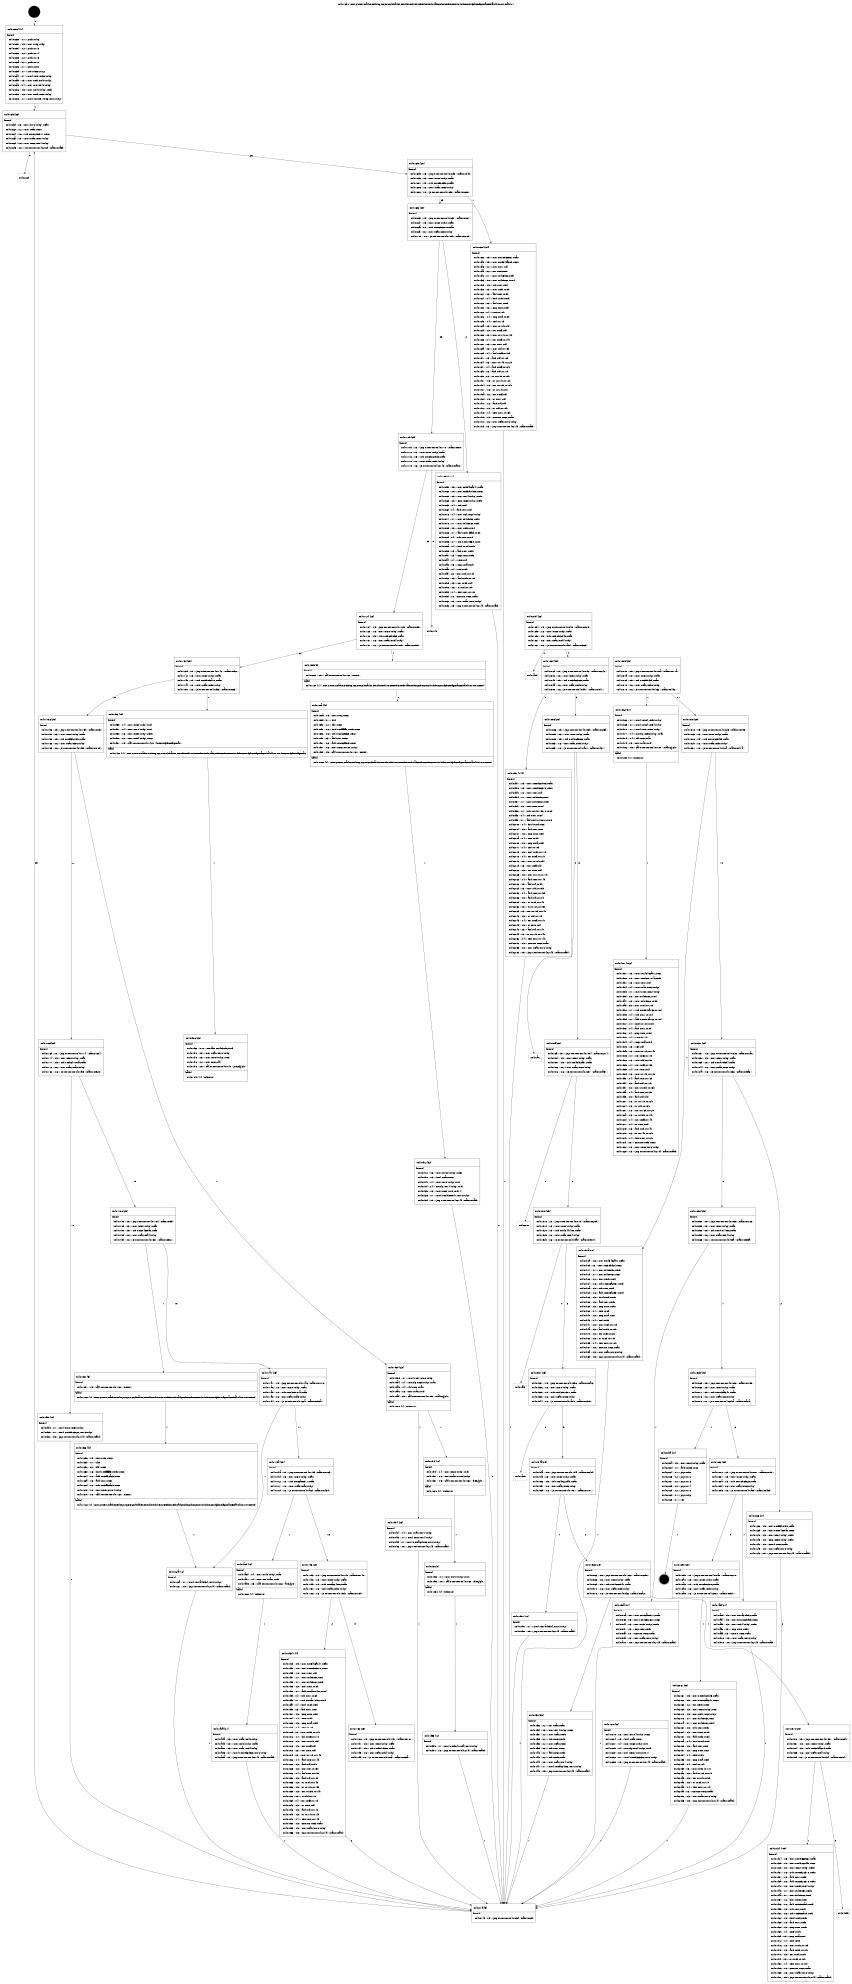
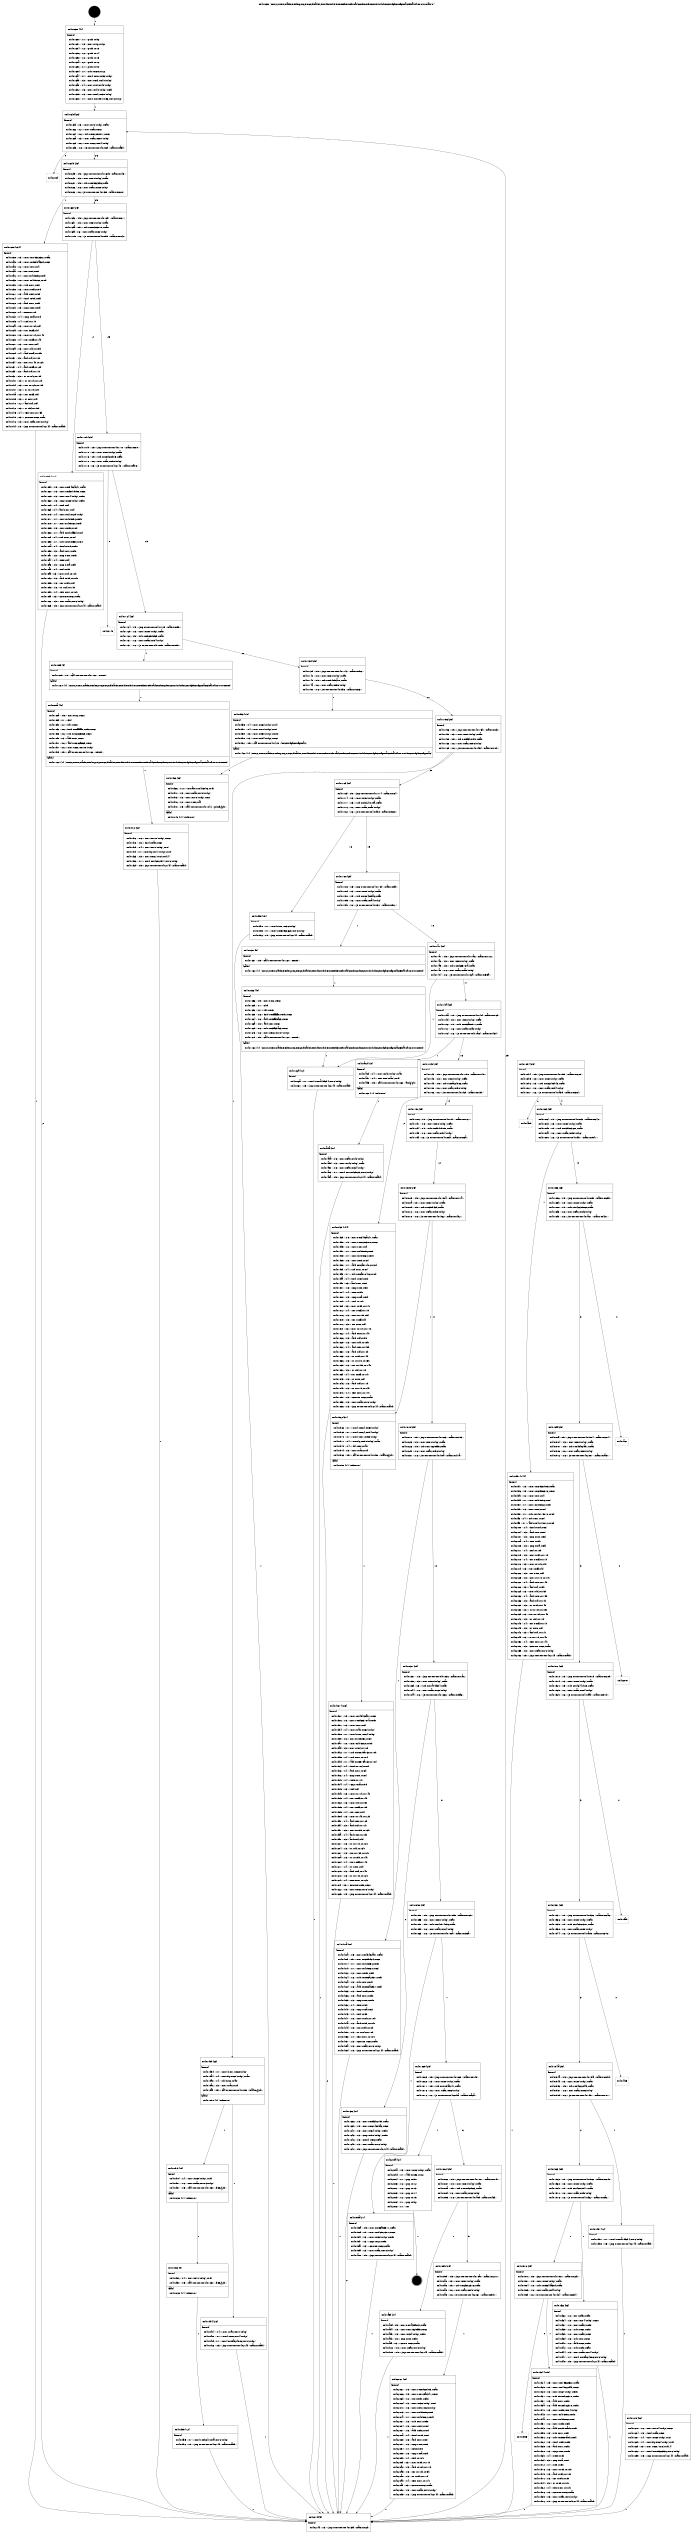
none -> (436, 1162)
none -> (333, 2205)
none -> (457, 2517)
